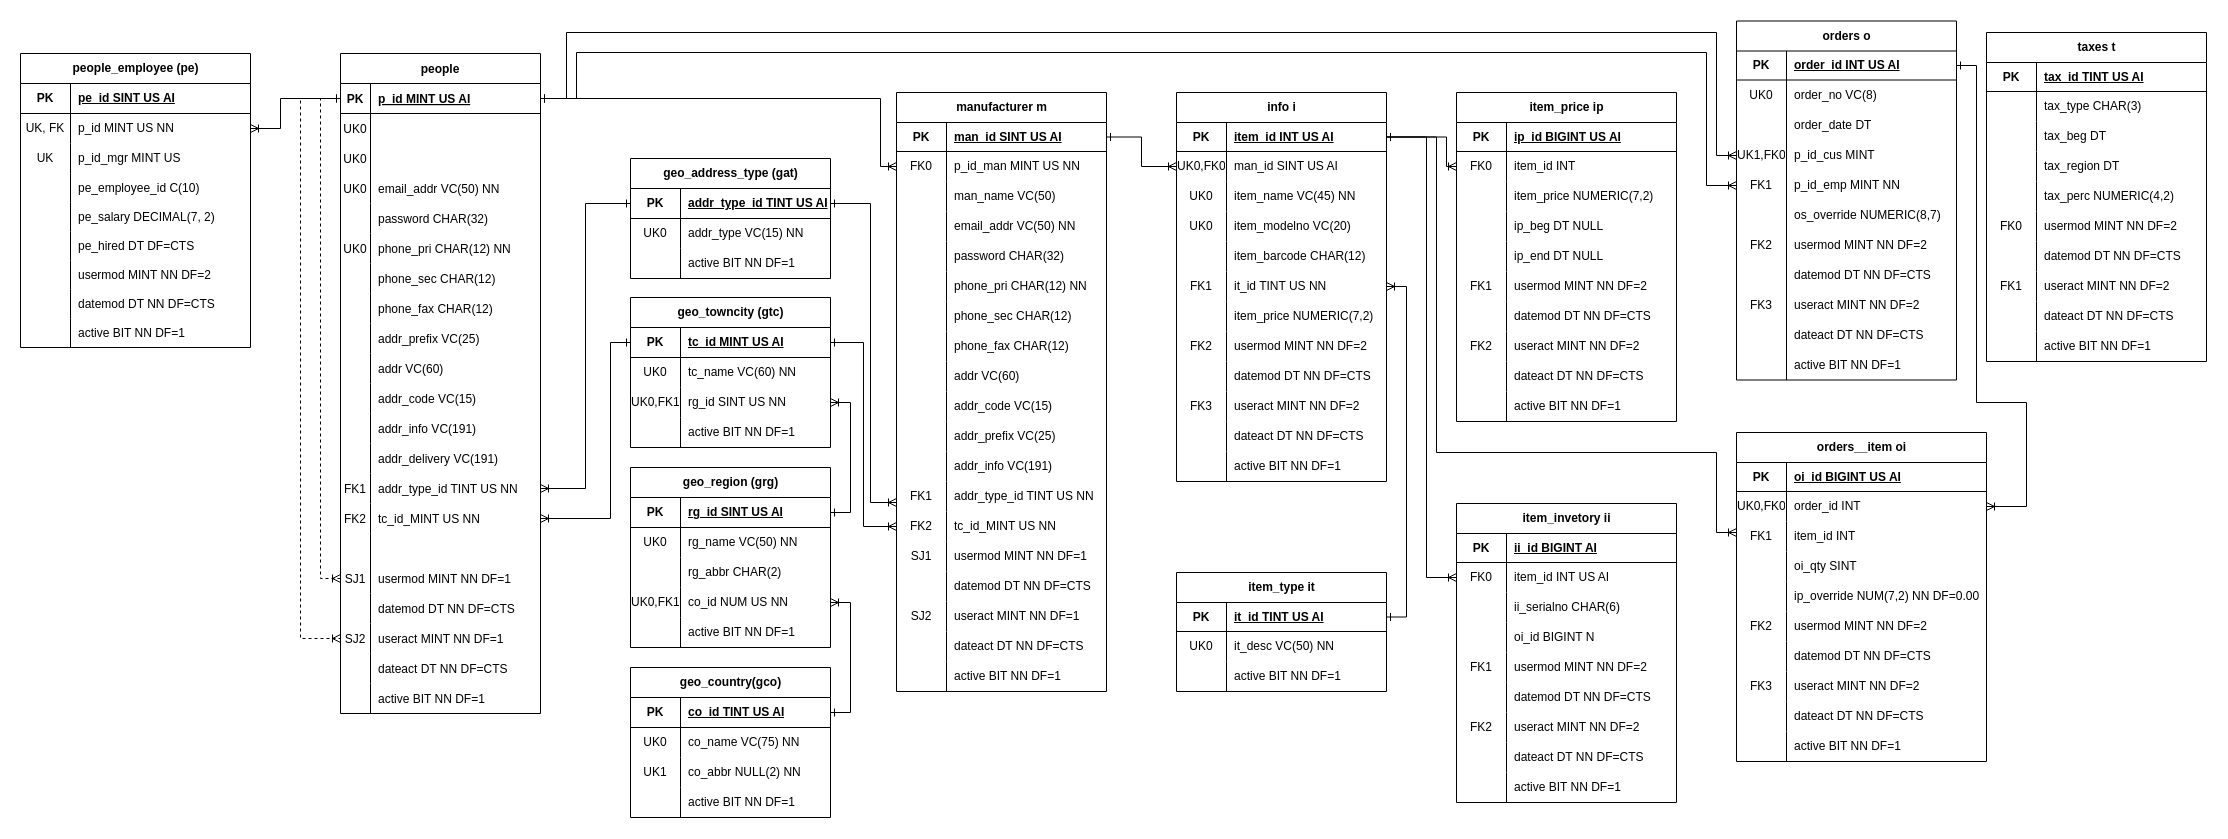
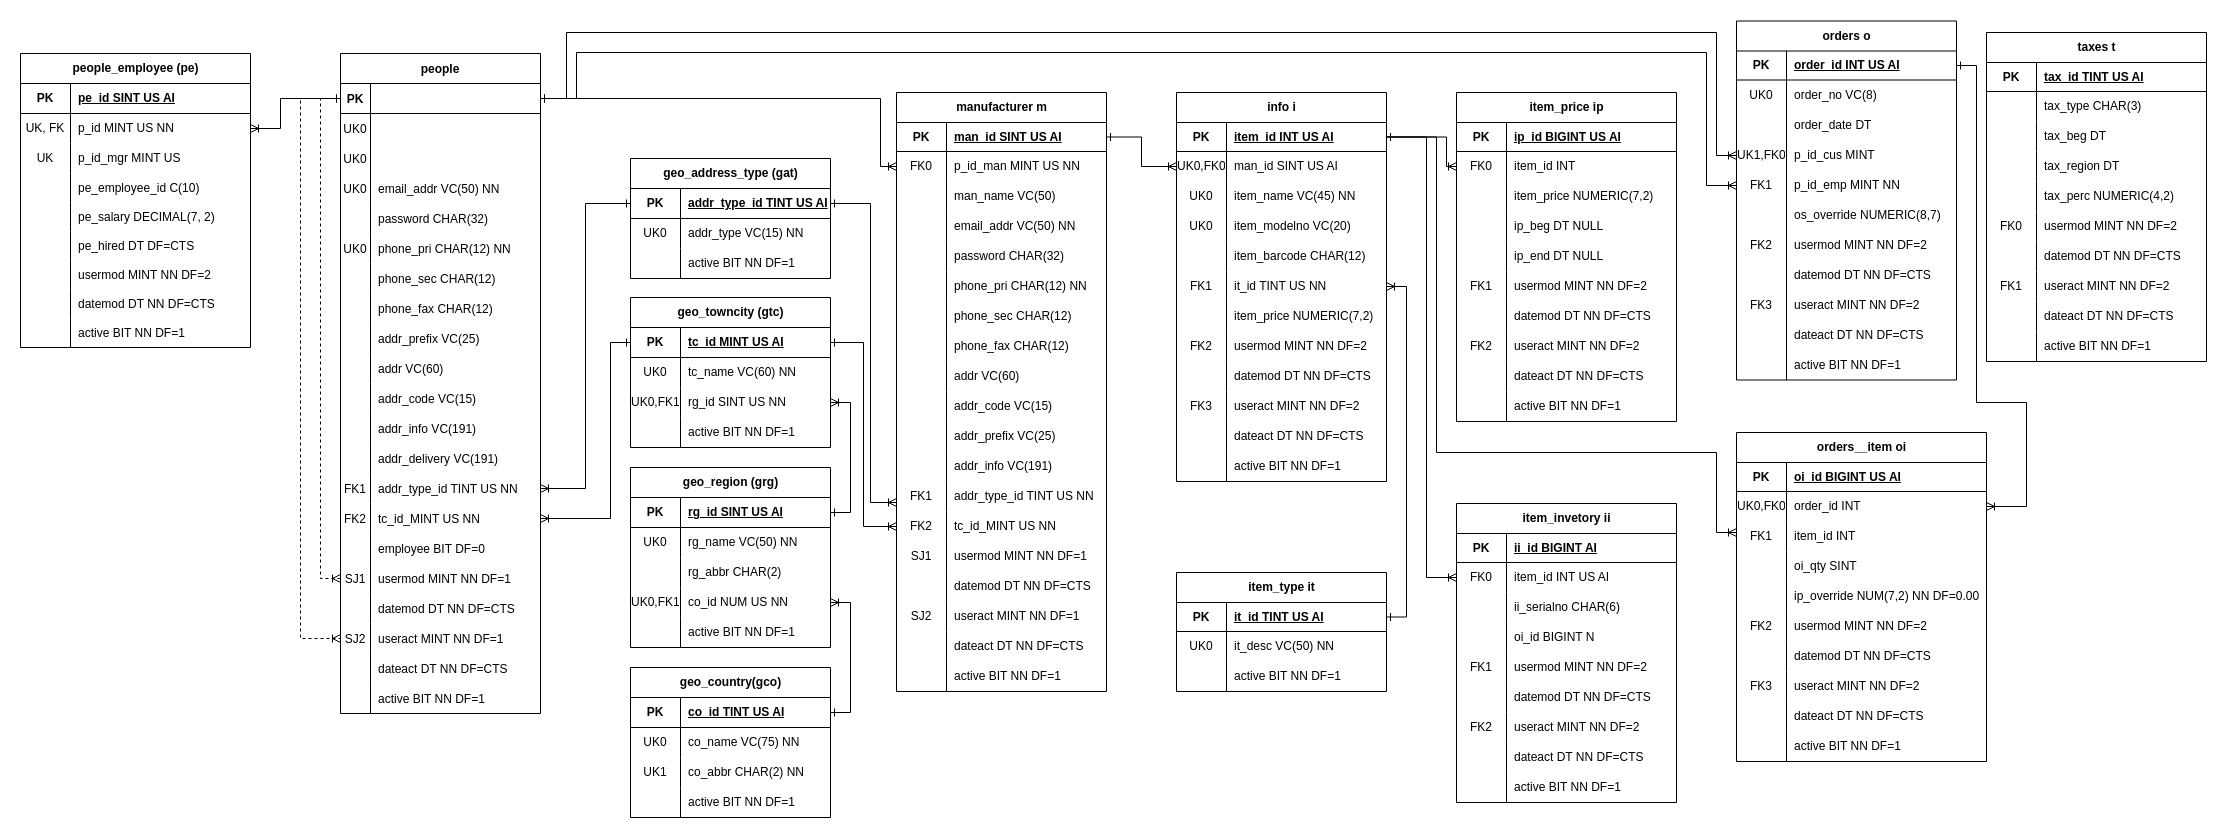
(456, 99) -> none
none -> (456, 549)
(746, 773) -> (746, 773)
